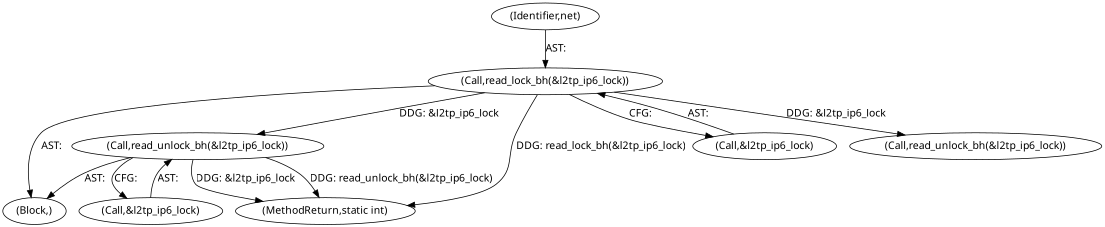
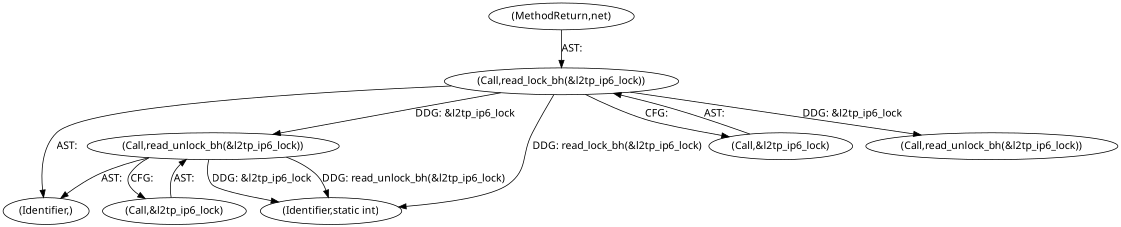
(545, 16) -> (561, 16)
(34, 211) -> (46, 211)
(325, 211) -> (331, 211)
